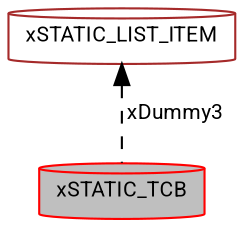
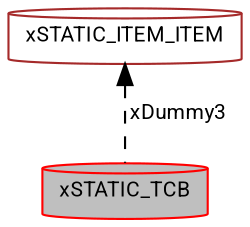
(122, 36) -> (125, 36)
